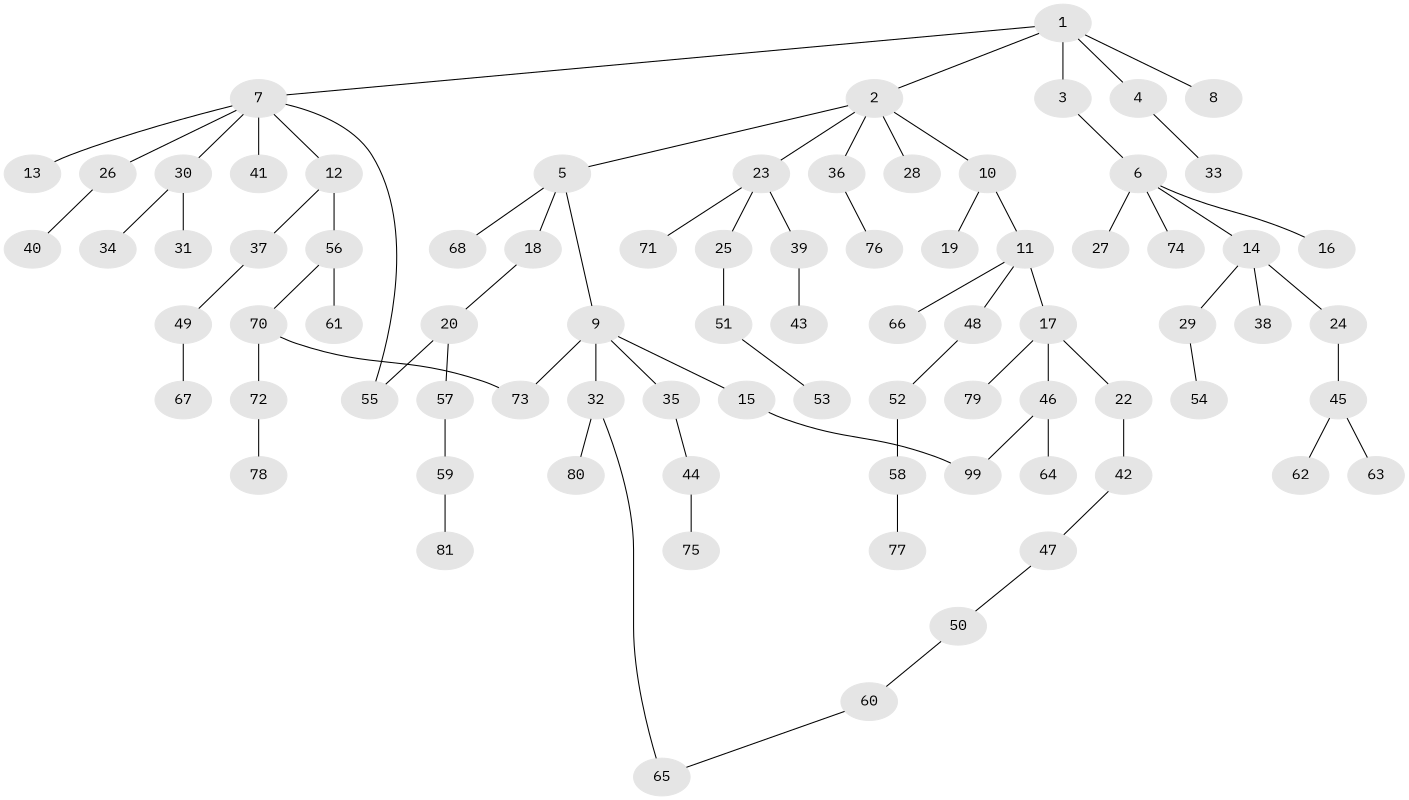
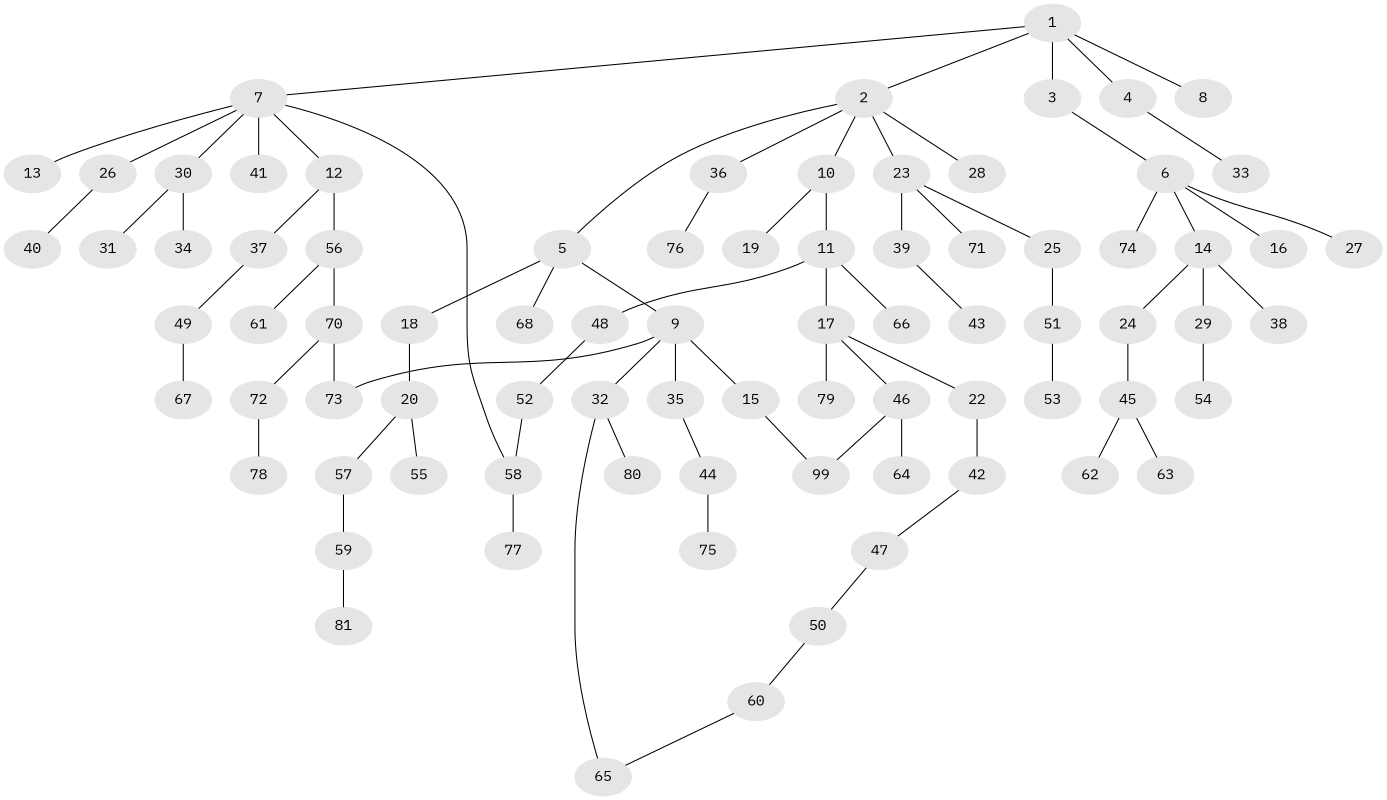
(394, 216) -> (464, 233)
